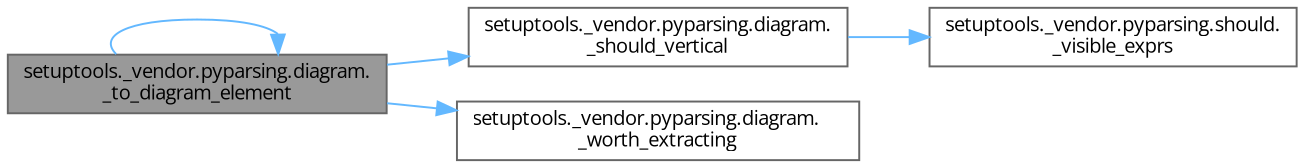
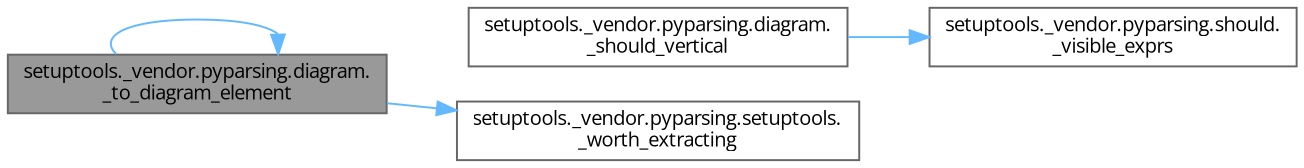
(418, 62) -> none
(658, 131) -> (658, 131)
